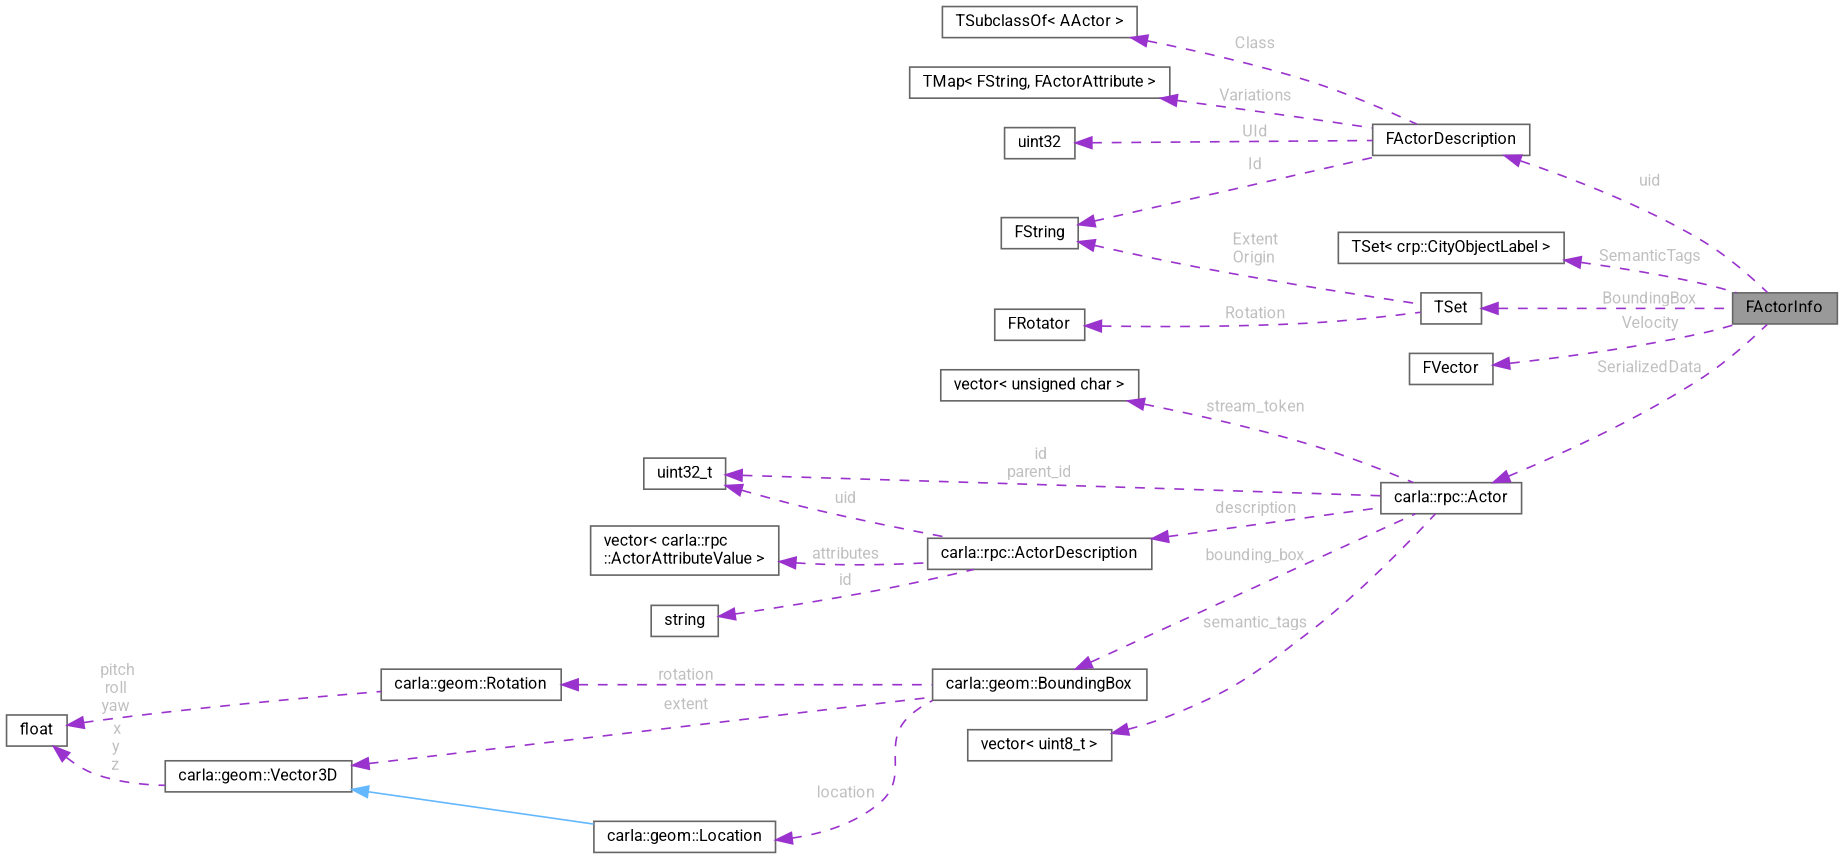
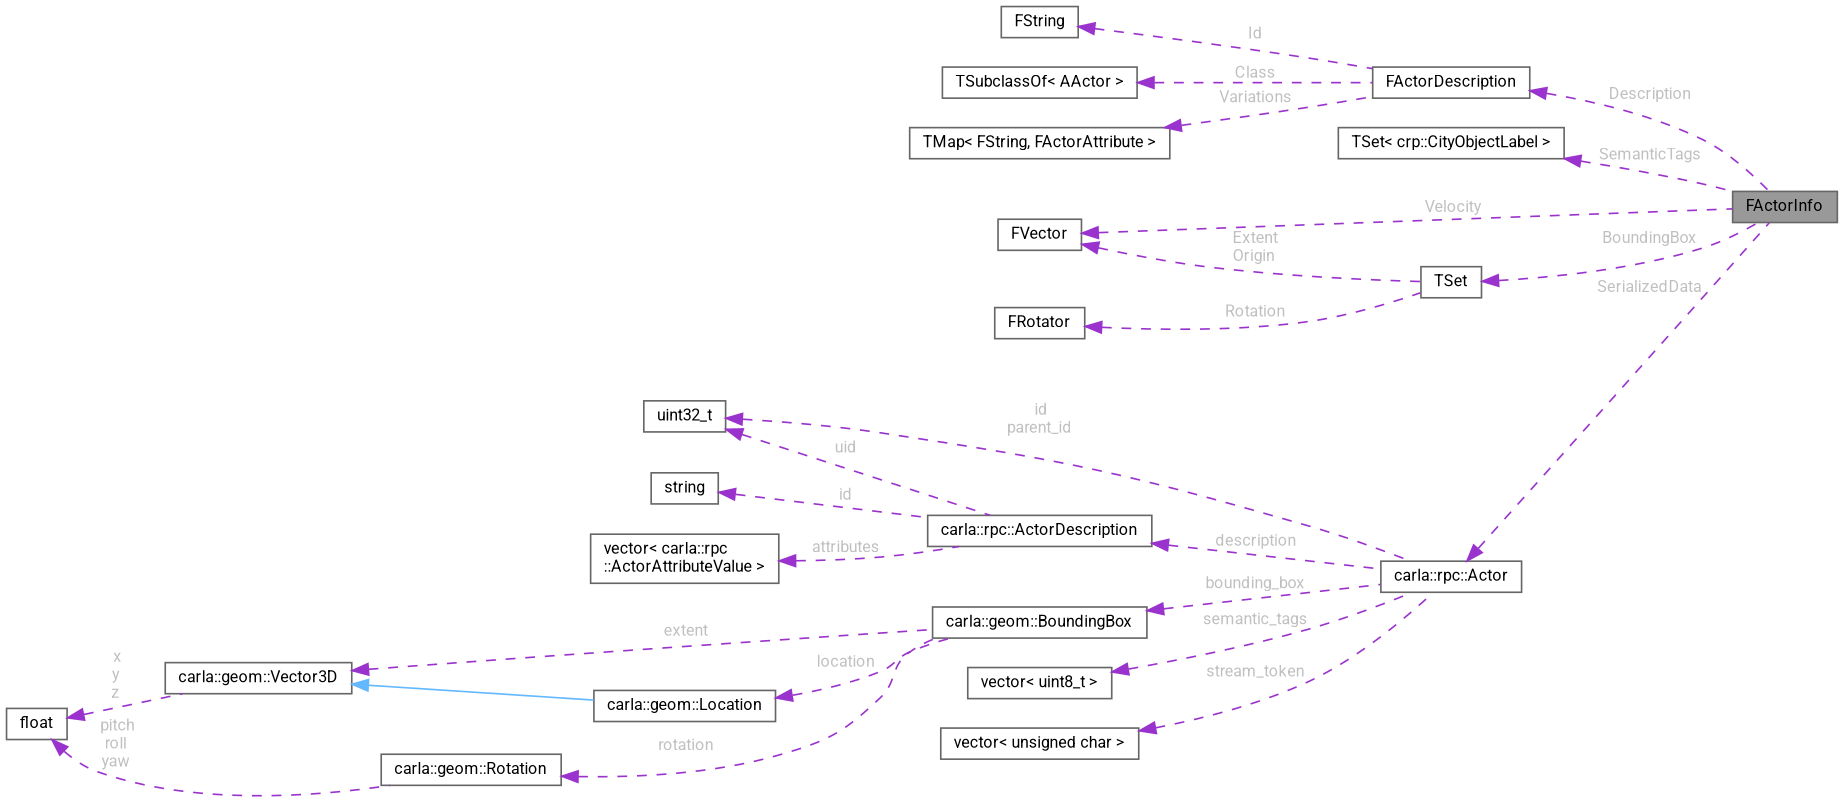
(1040, 143) -> none
(1648, 182) -> (1648, 95)
(1257, 278) -> (1259, 272)
